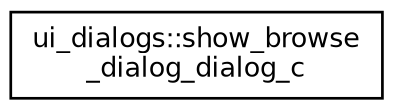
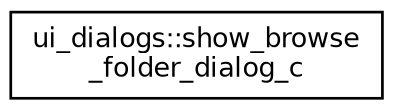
(197, 55) -> (197, 55)
